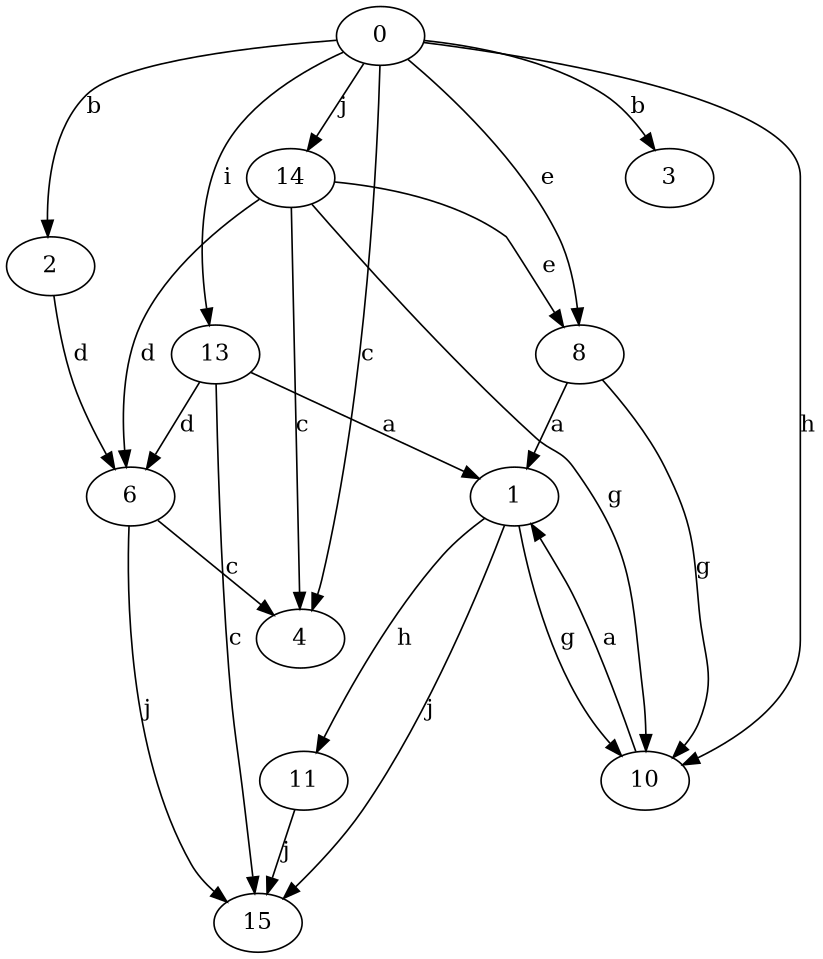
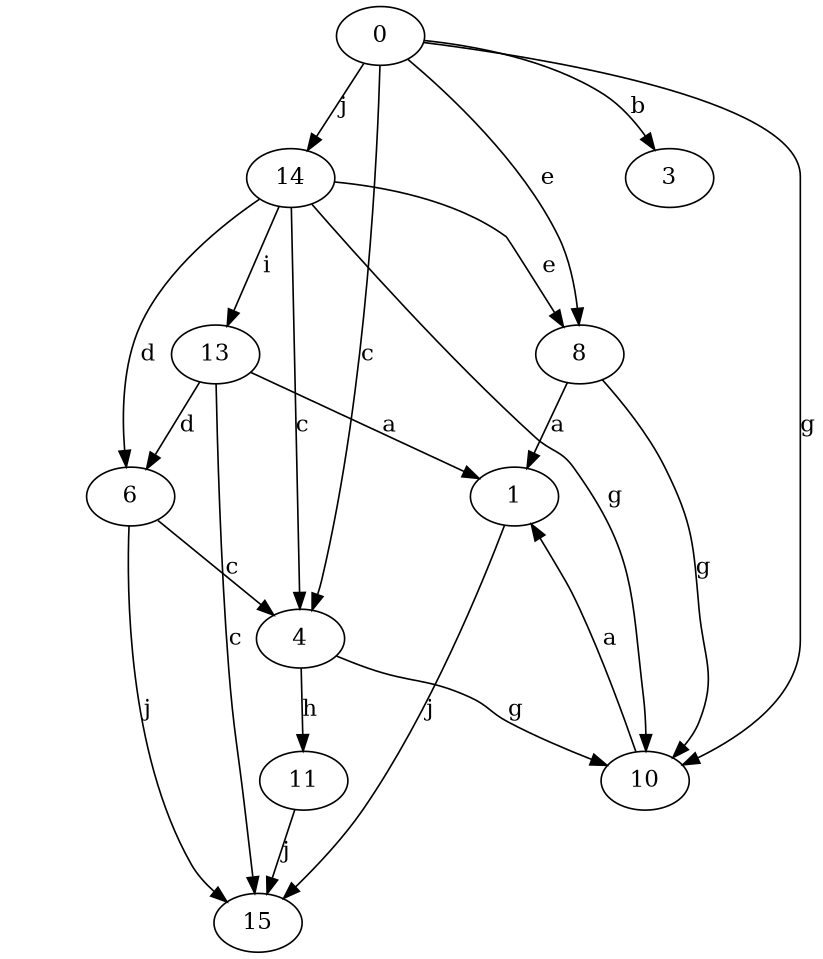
(222, 152) -> (256, 259)
(51, 266) -> none
(808, 425) -> (808, 425)
(393, 620) -> (302, 701)
(551, 641) -> (469, 697)
